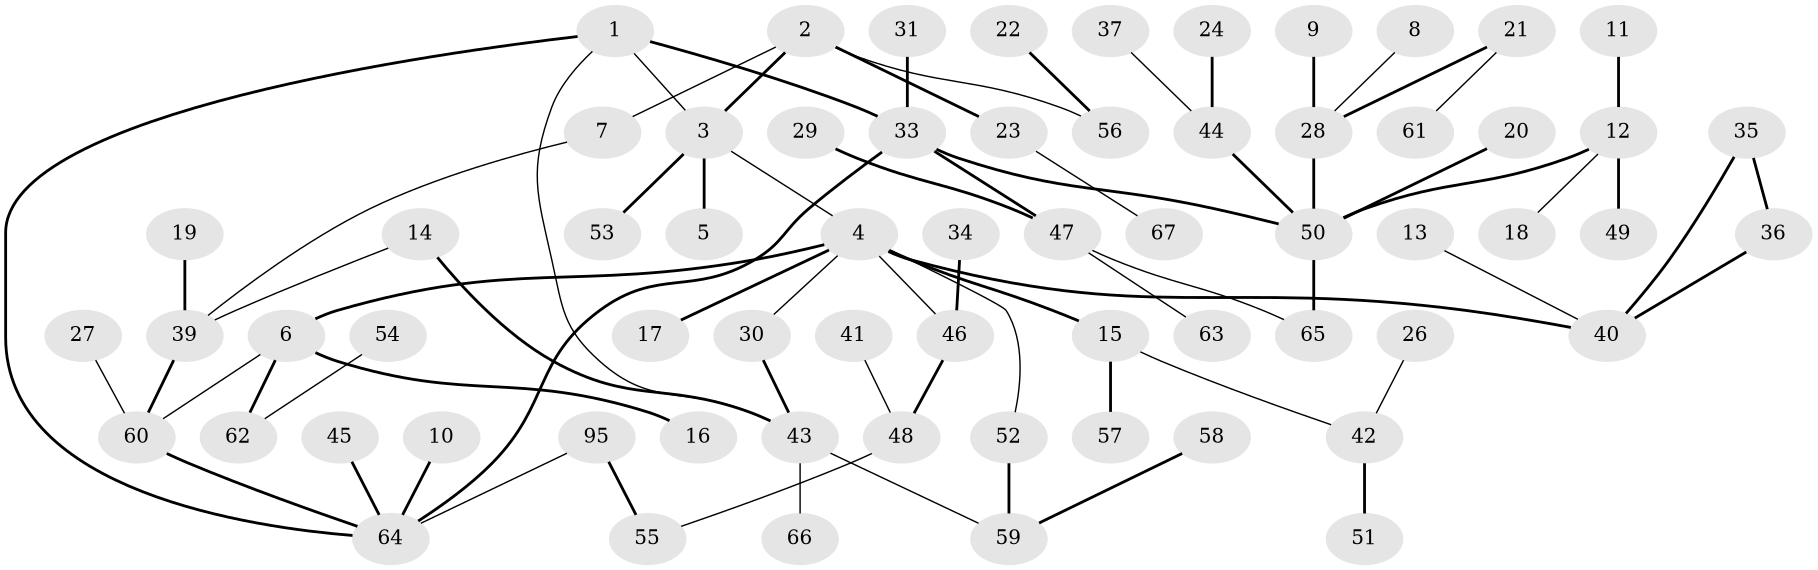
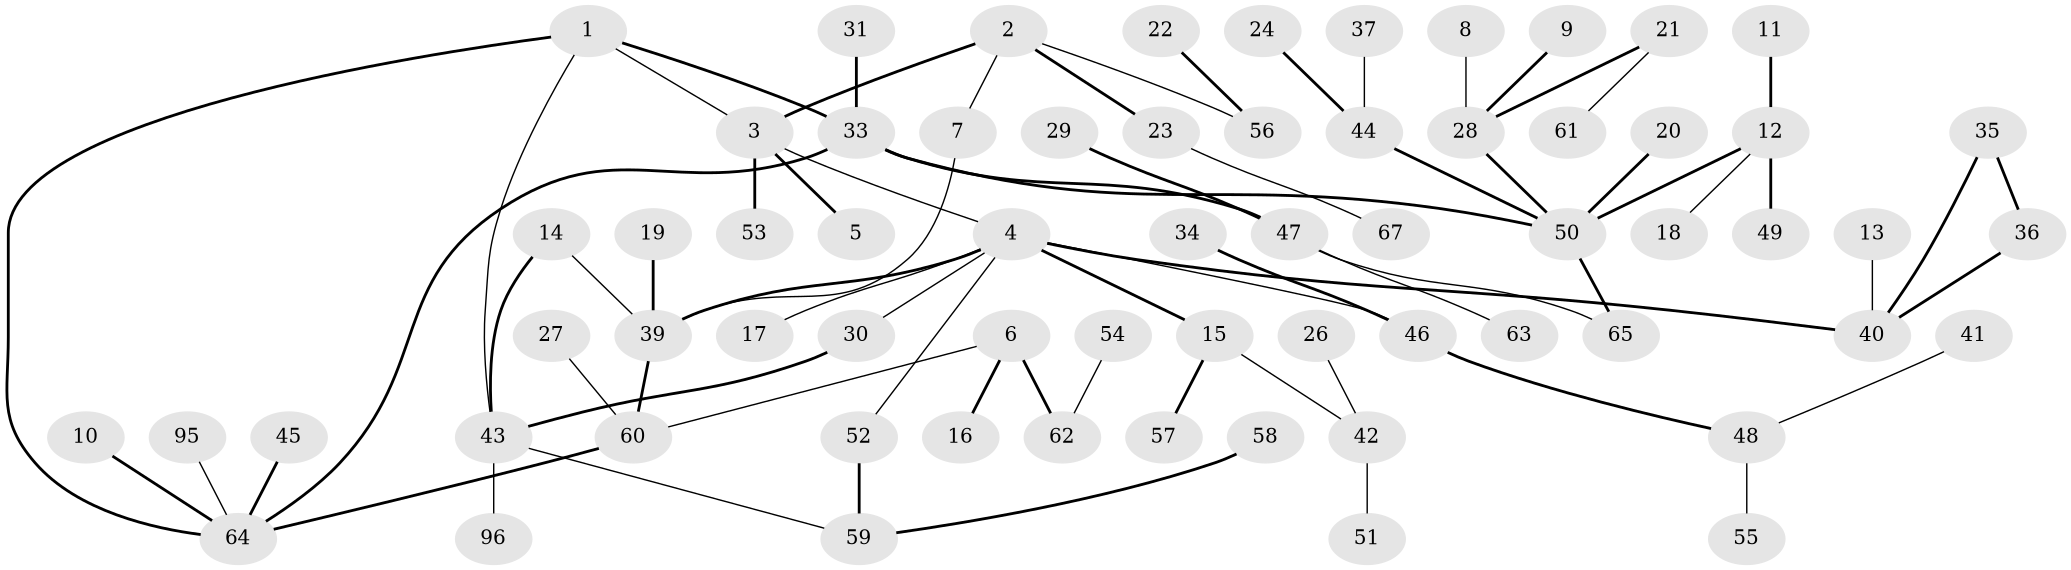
(569, 277) -> (831, 284)
(755, 285) -> (882, 284)
(622, 488) -> none
(1365, 488) -> (1367, 488)
(800, 539) -> (494, 539)
